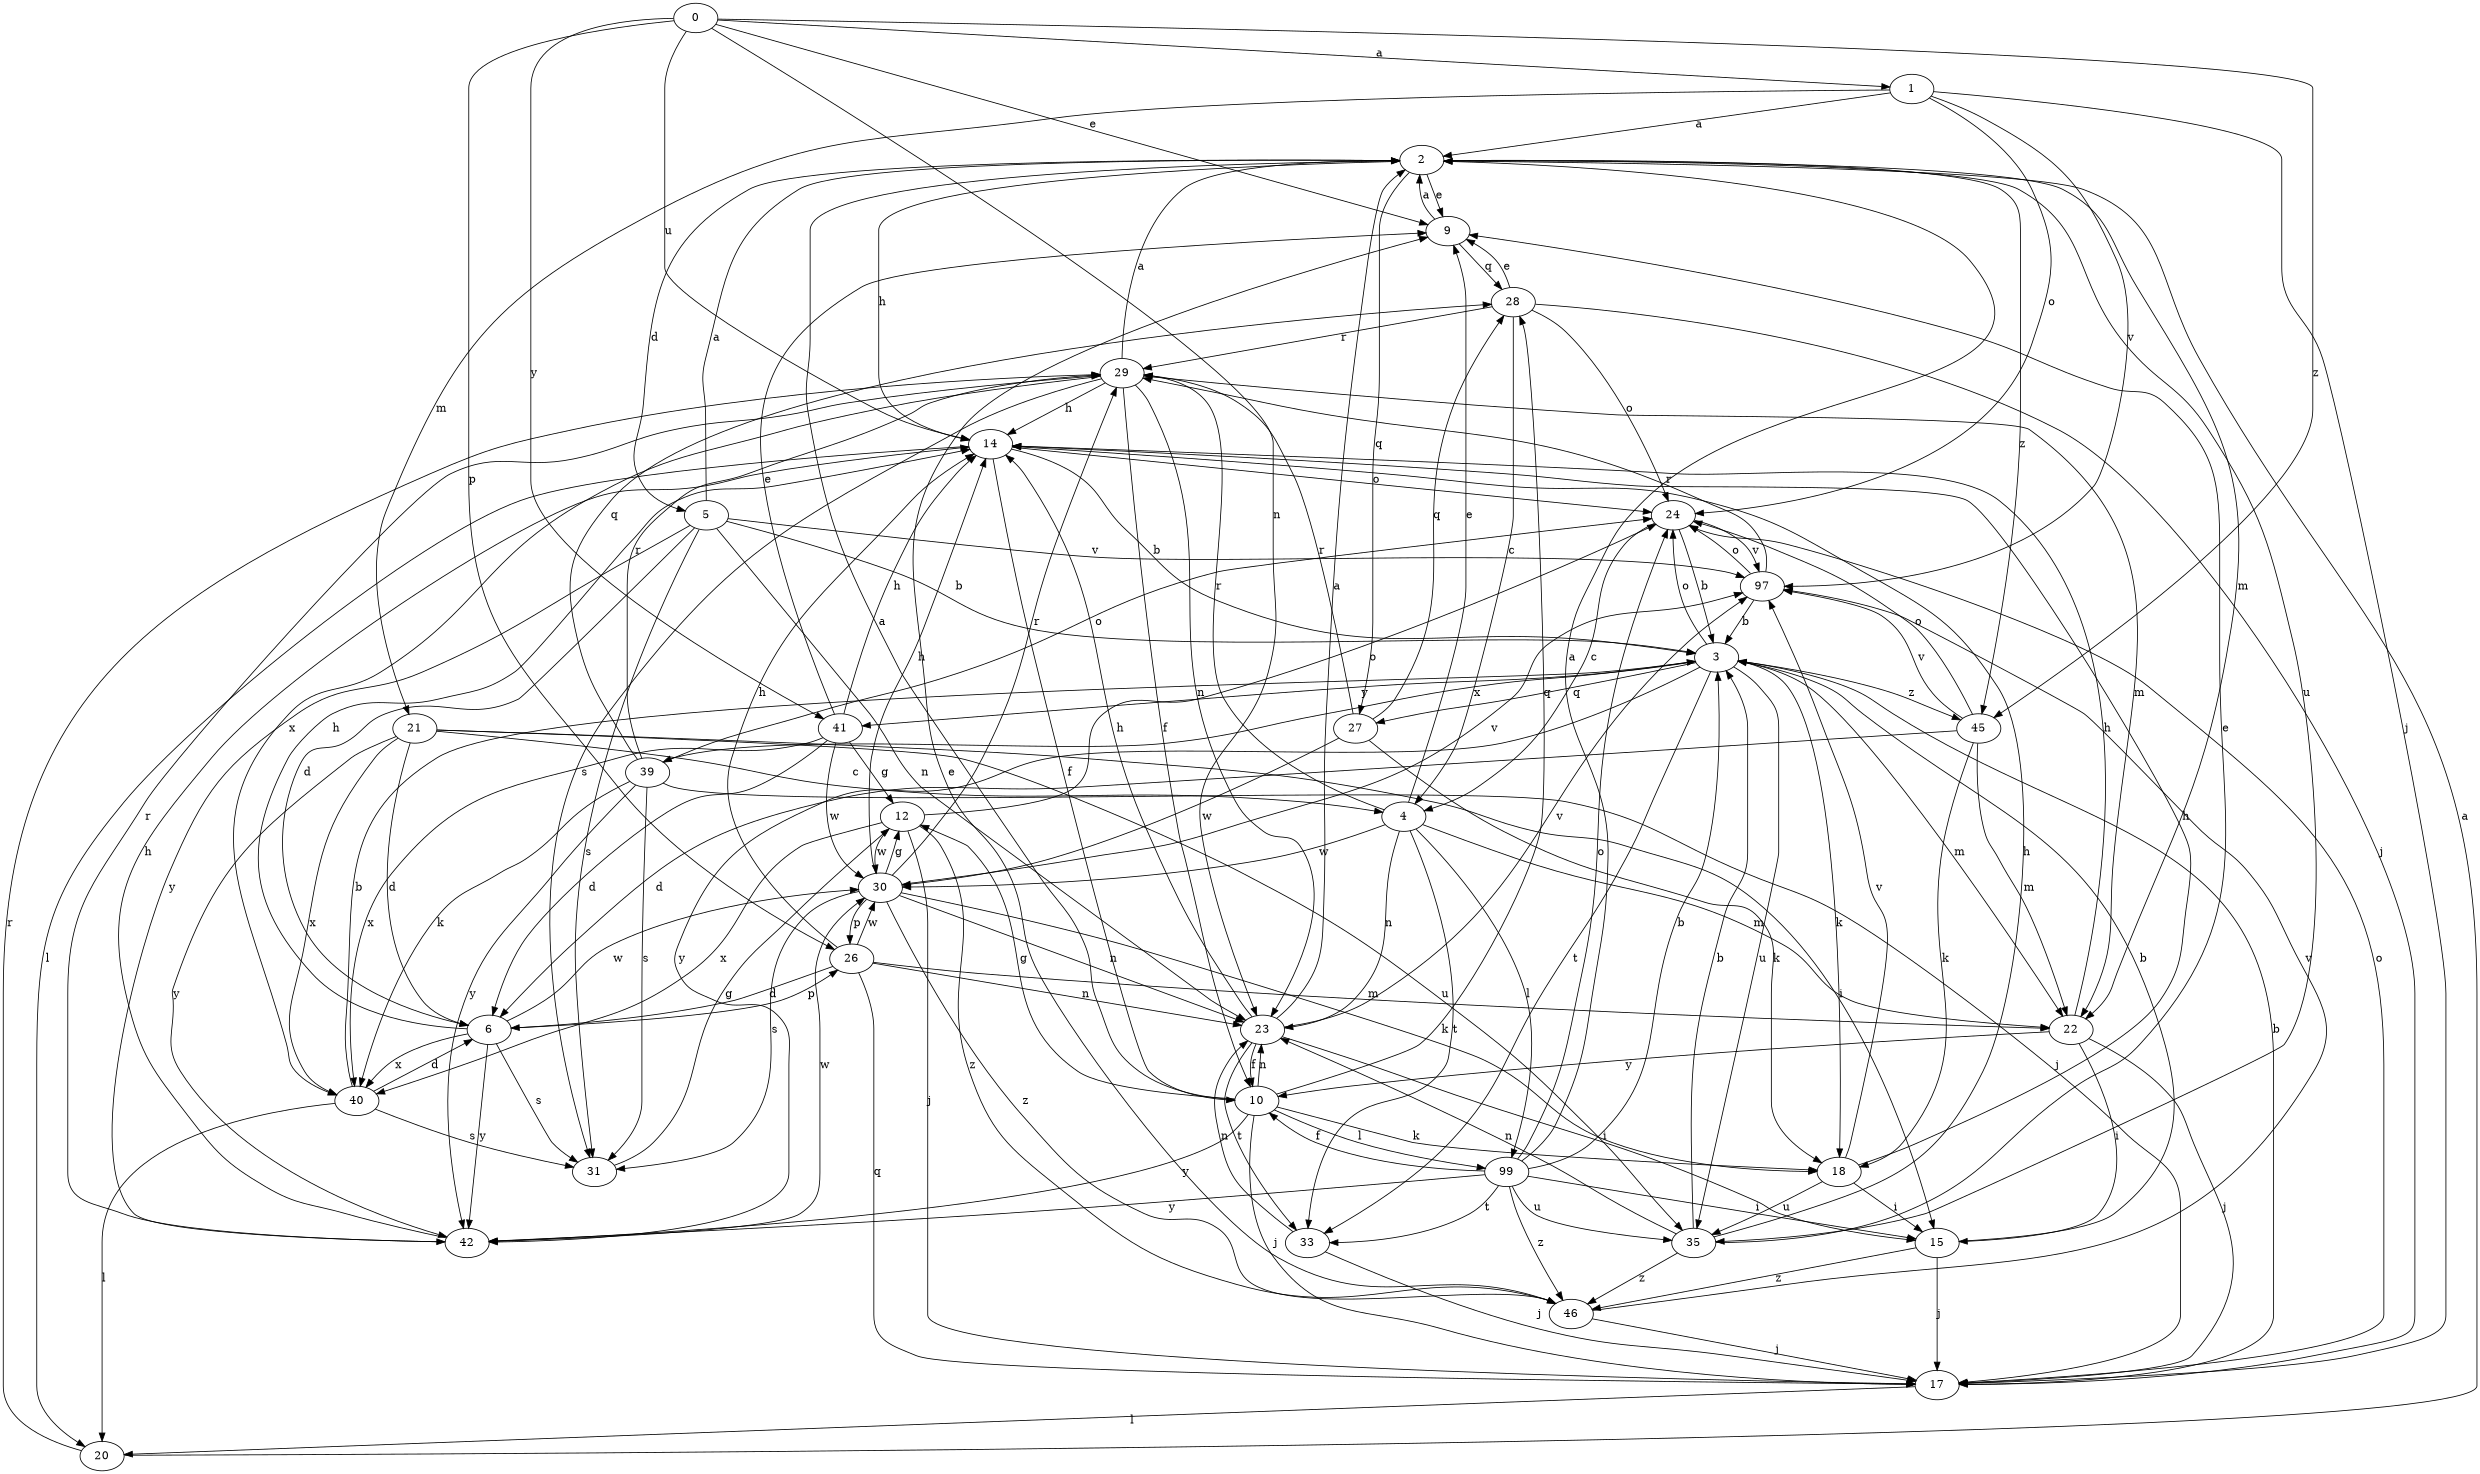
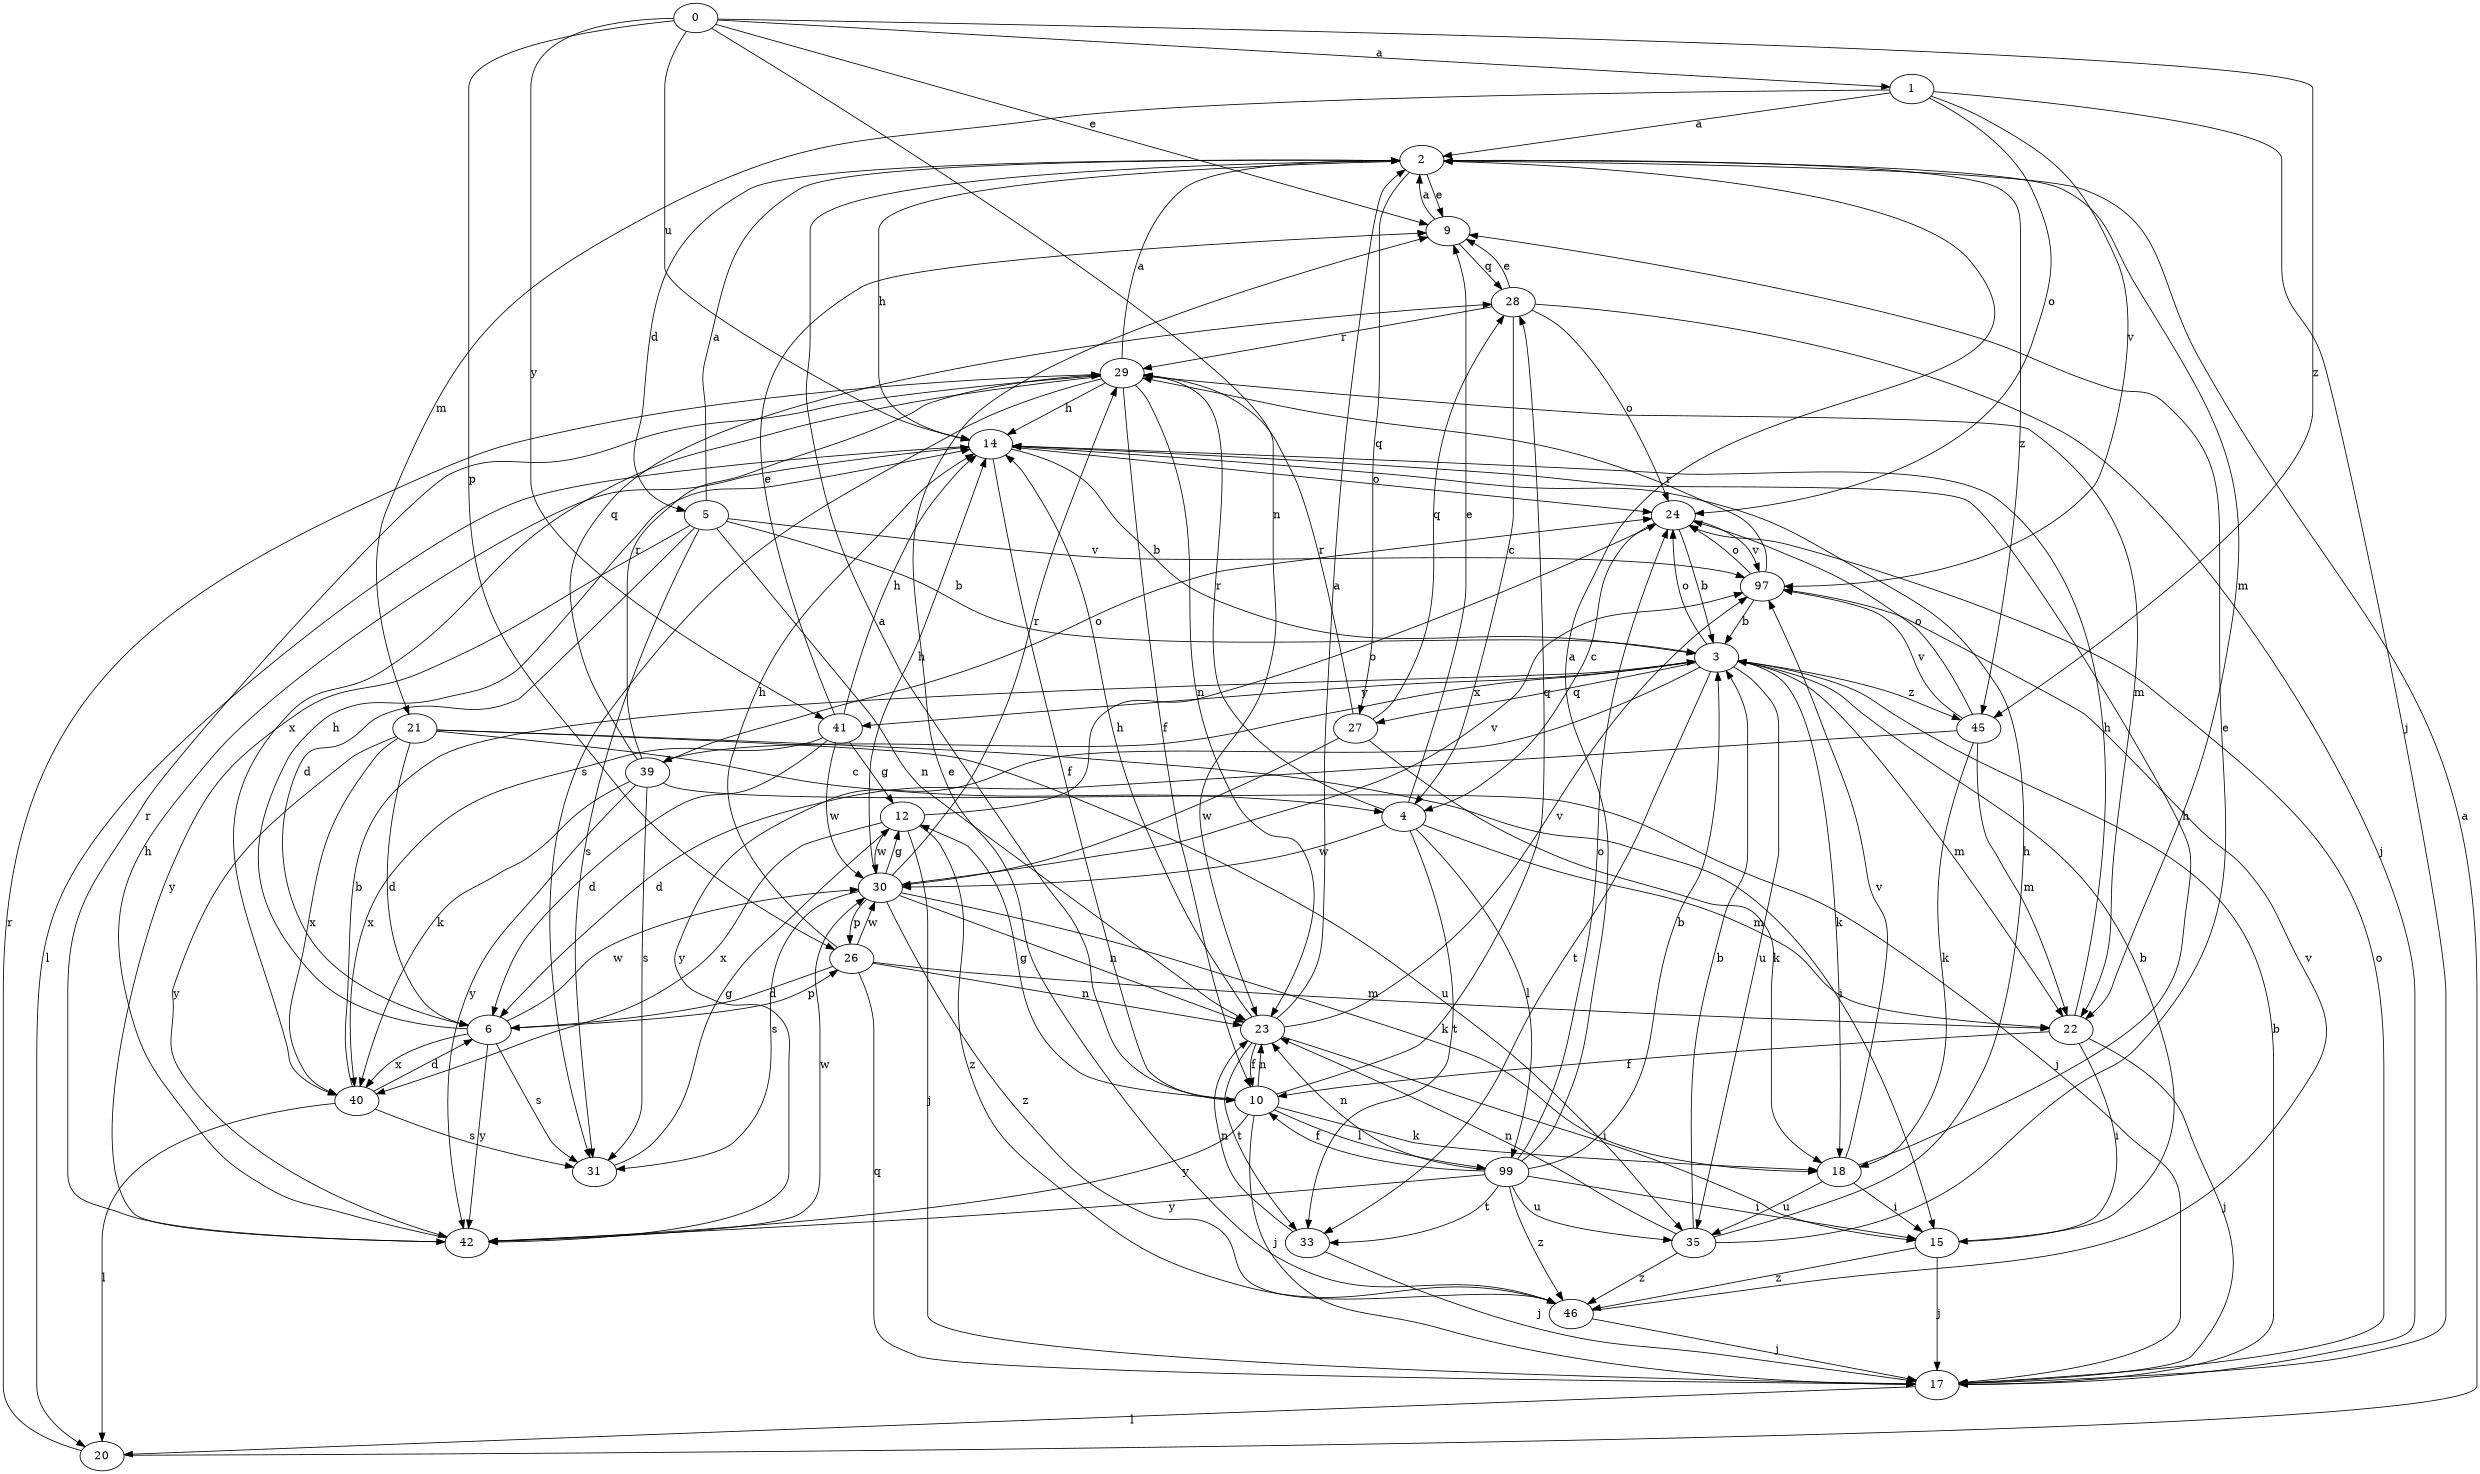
(2280, 589) -> none
(1383, 947) -> (1378, 1140)
(1629, 1065) -> (1629, 1065)
